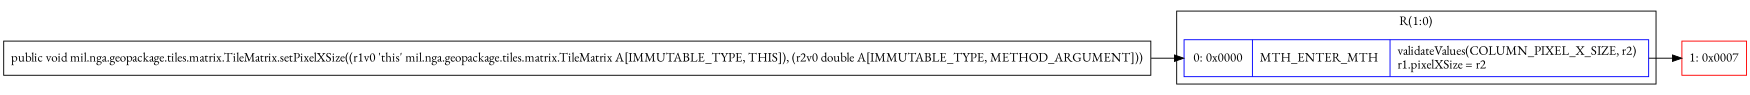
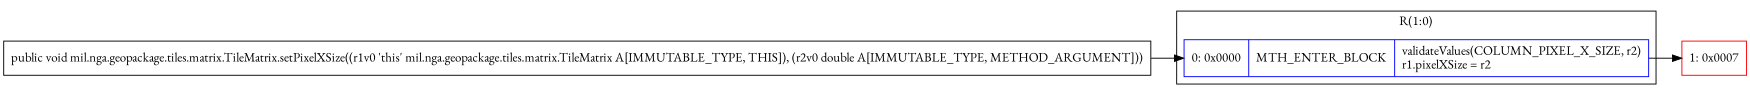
(1319, 58) -> (1322, 58)
